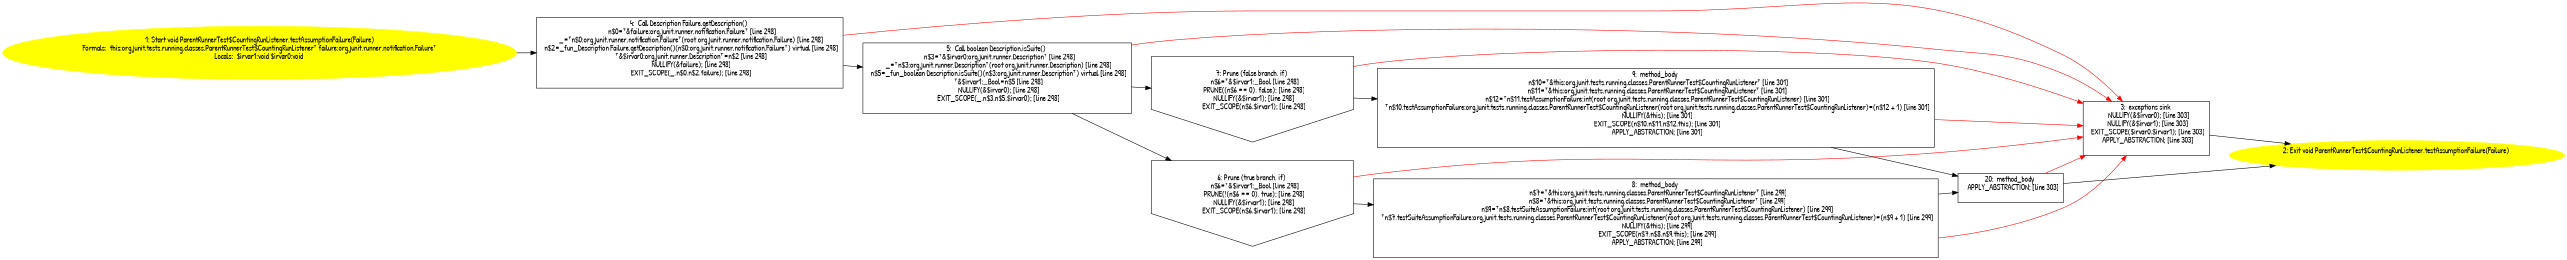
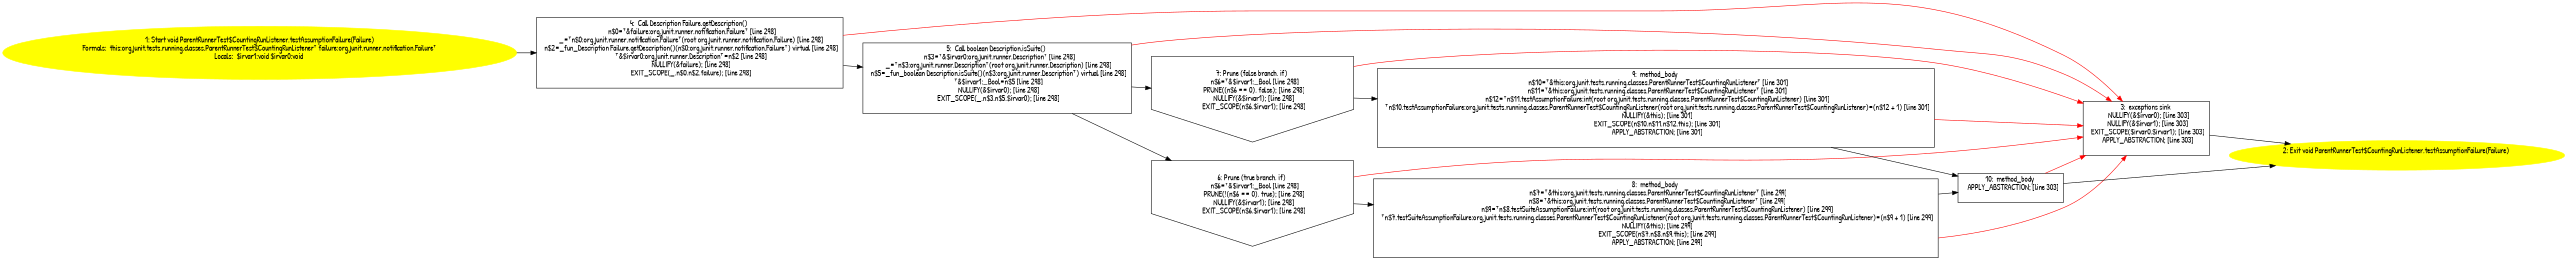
(2011, 188) -> (2011, 188)
